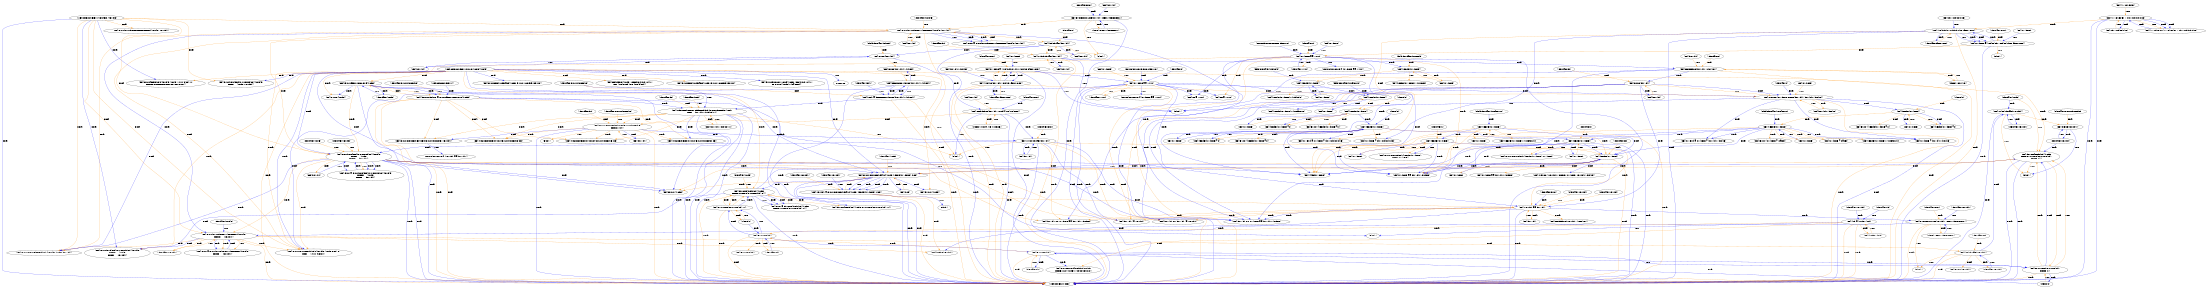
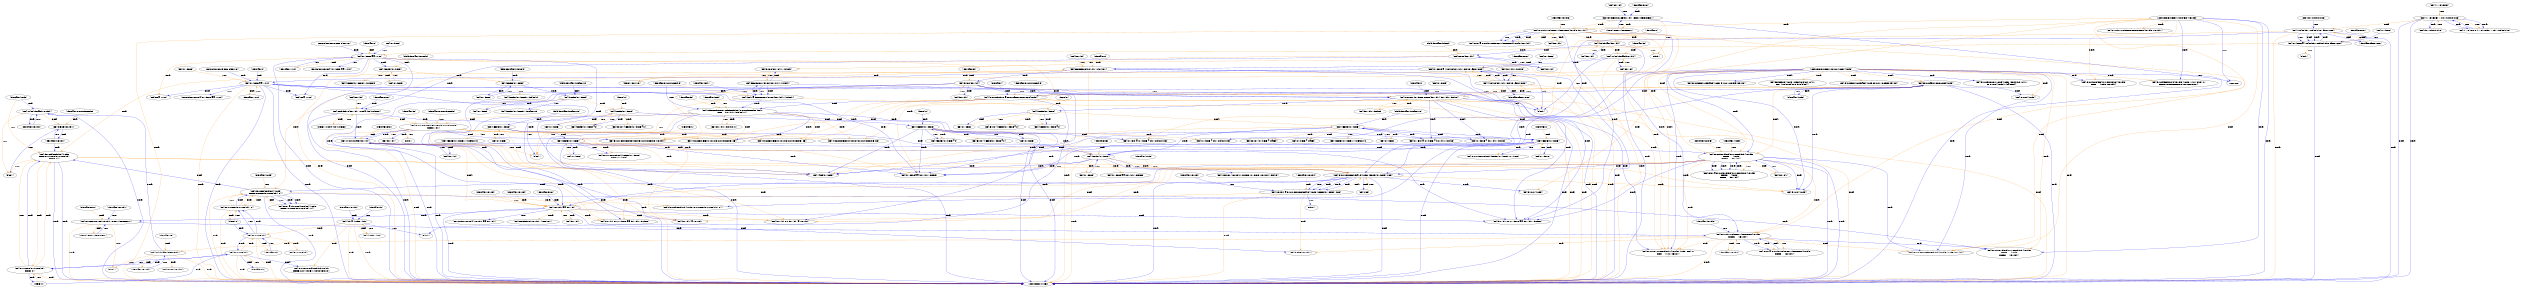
(2142, 24) -> (2467, 24)
none -> (2222, 42)
(442, 83) -> (997, 83)
(434, 148) -> (520, 214)
(1973, 253) -> (165, 253)
